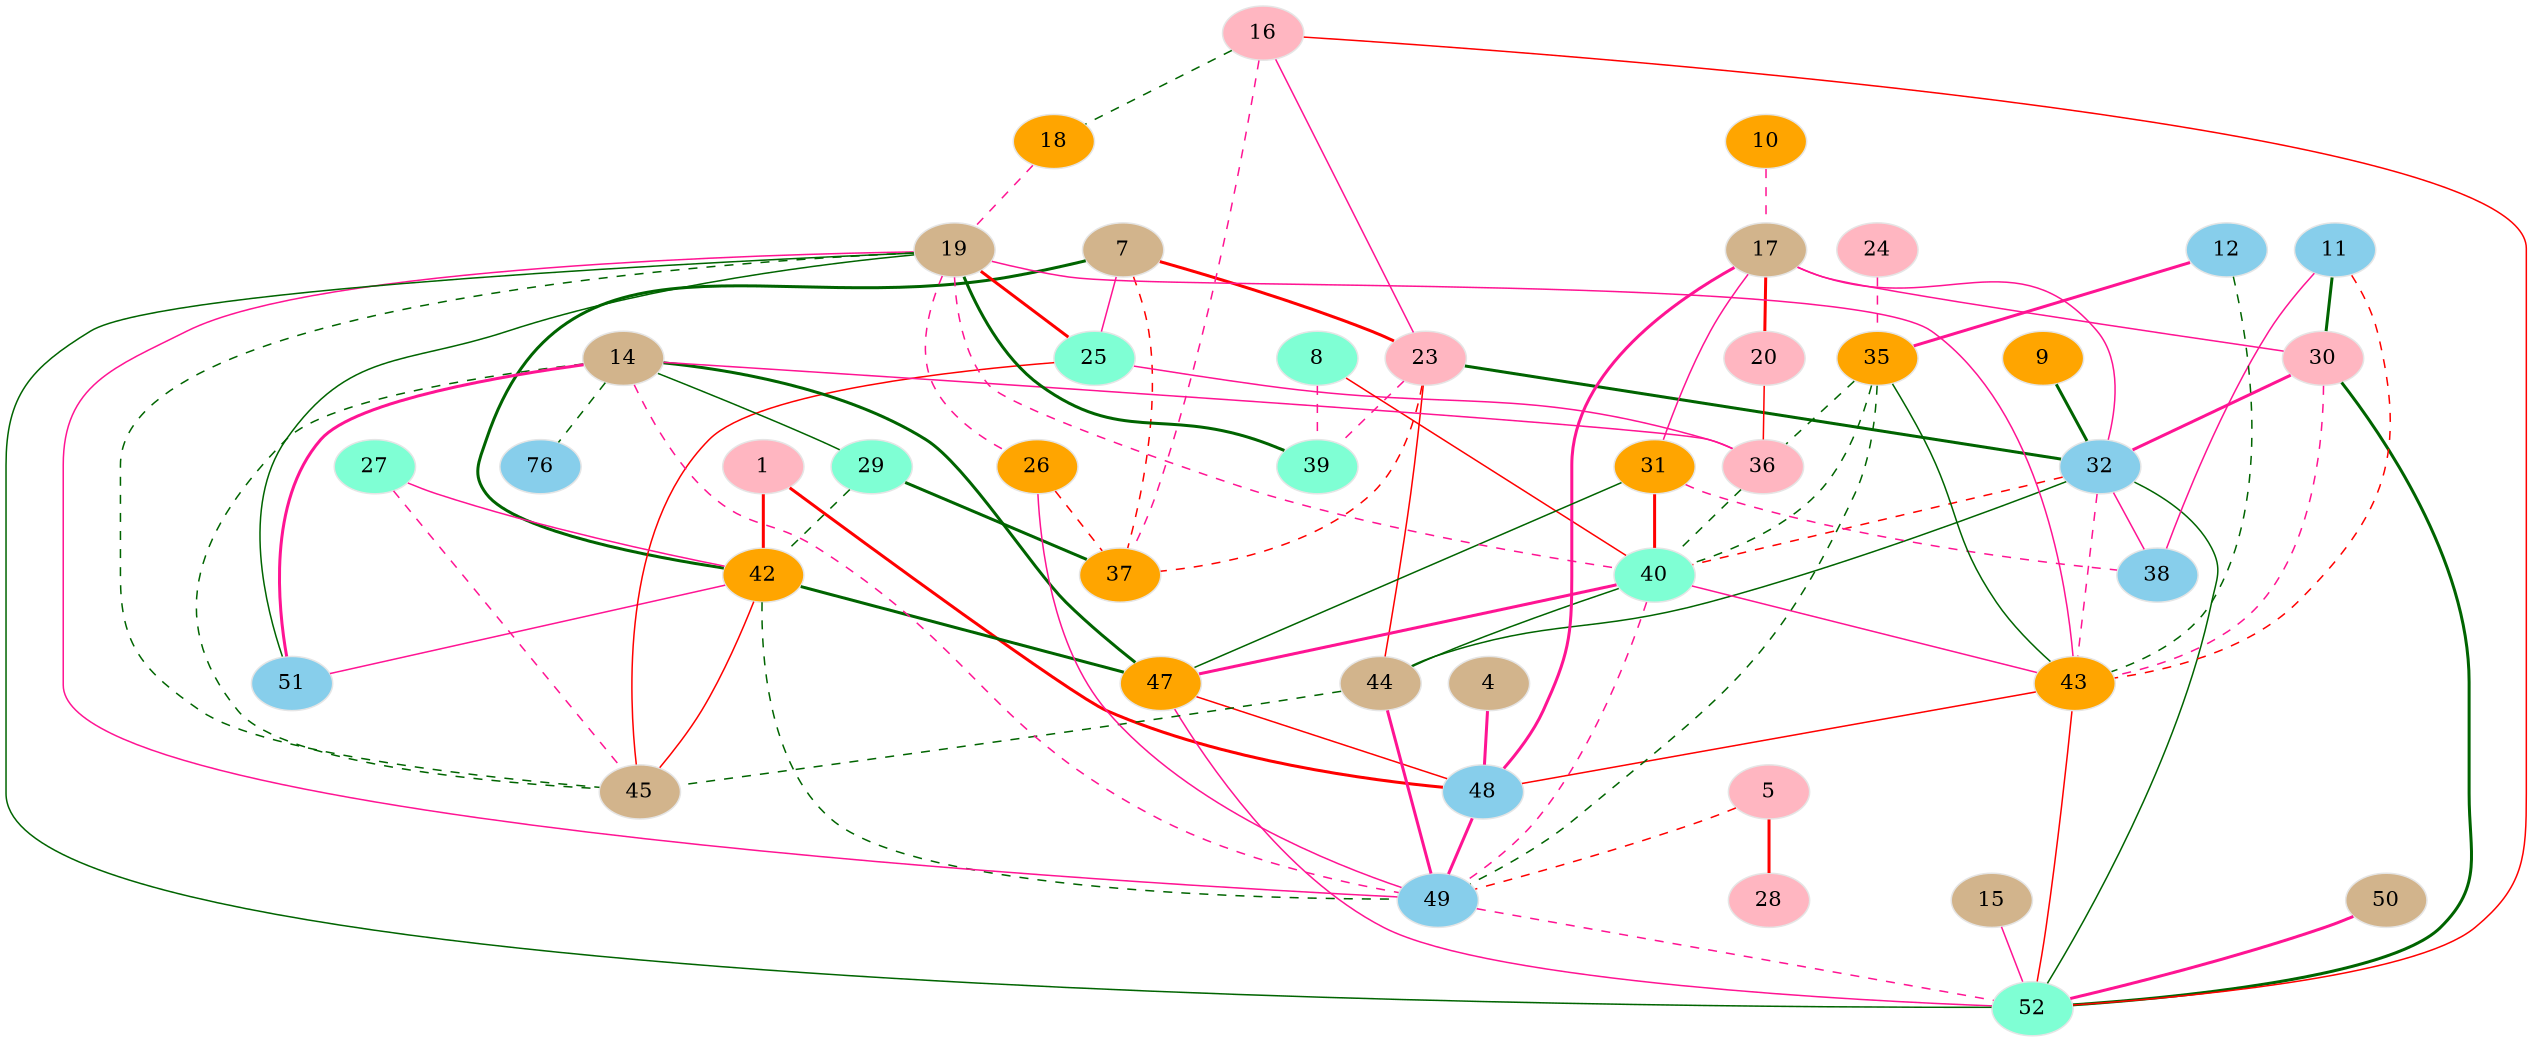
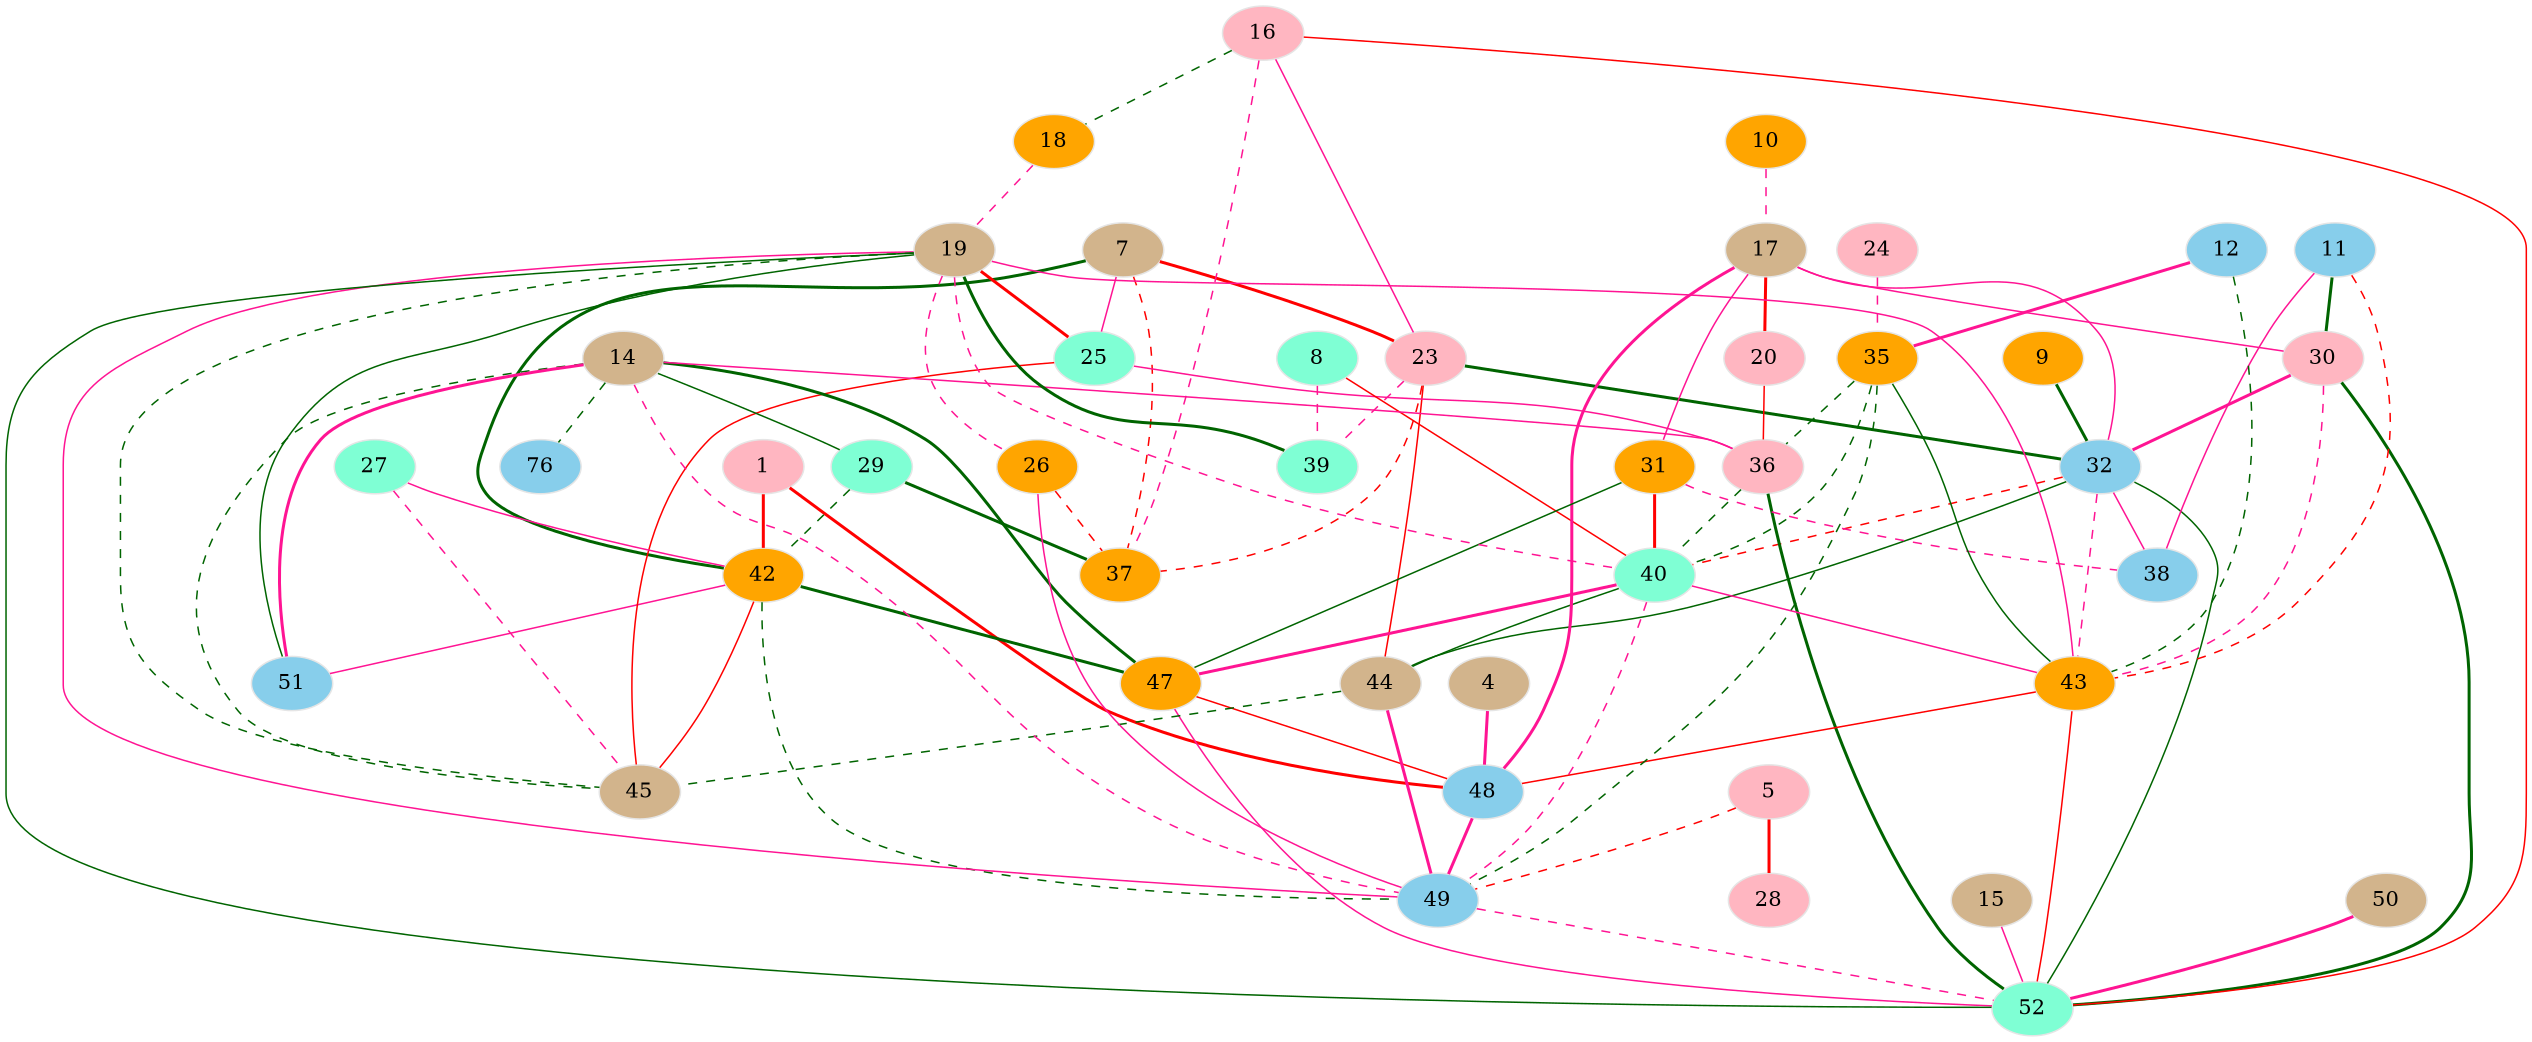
none -> (1849, 761)
